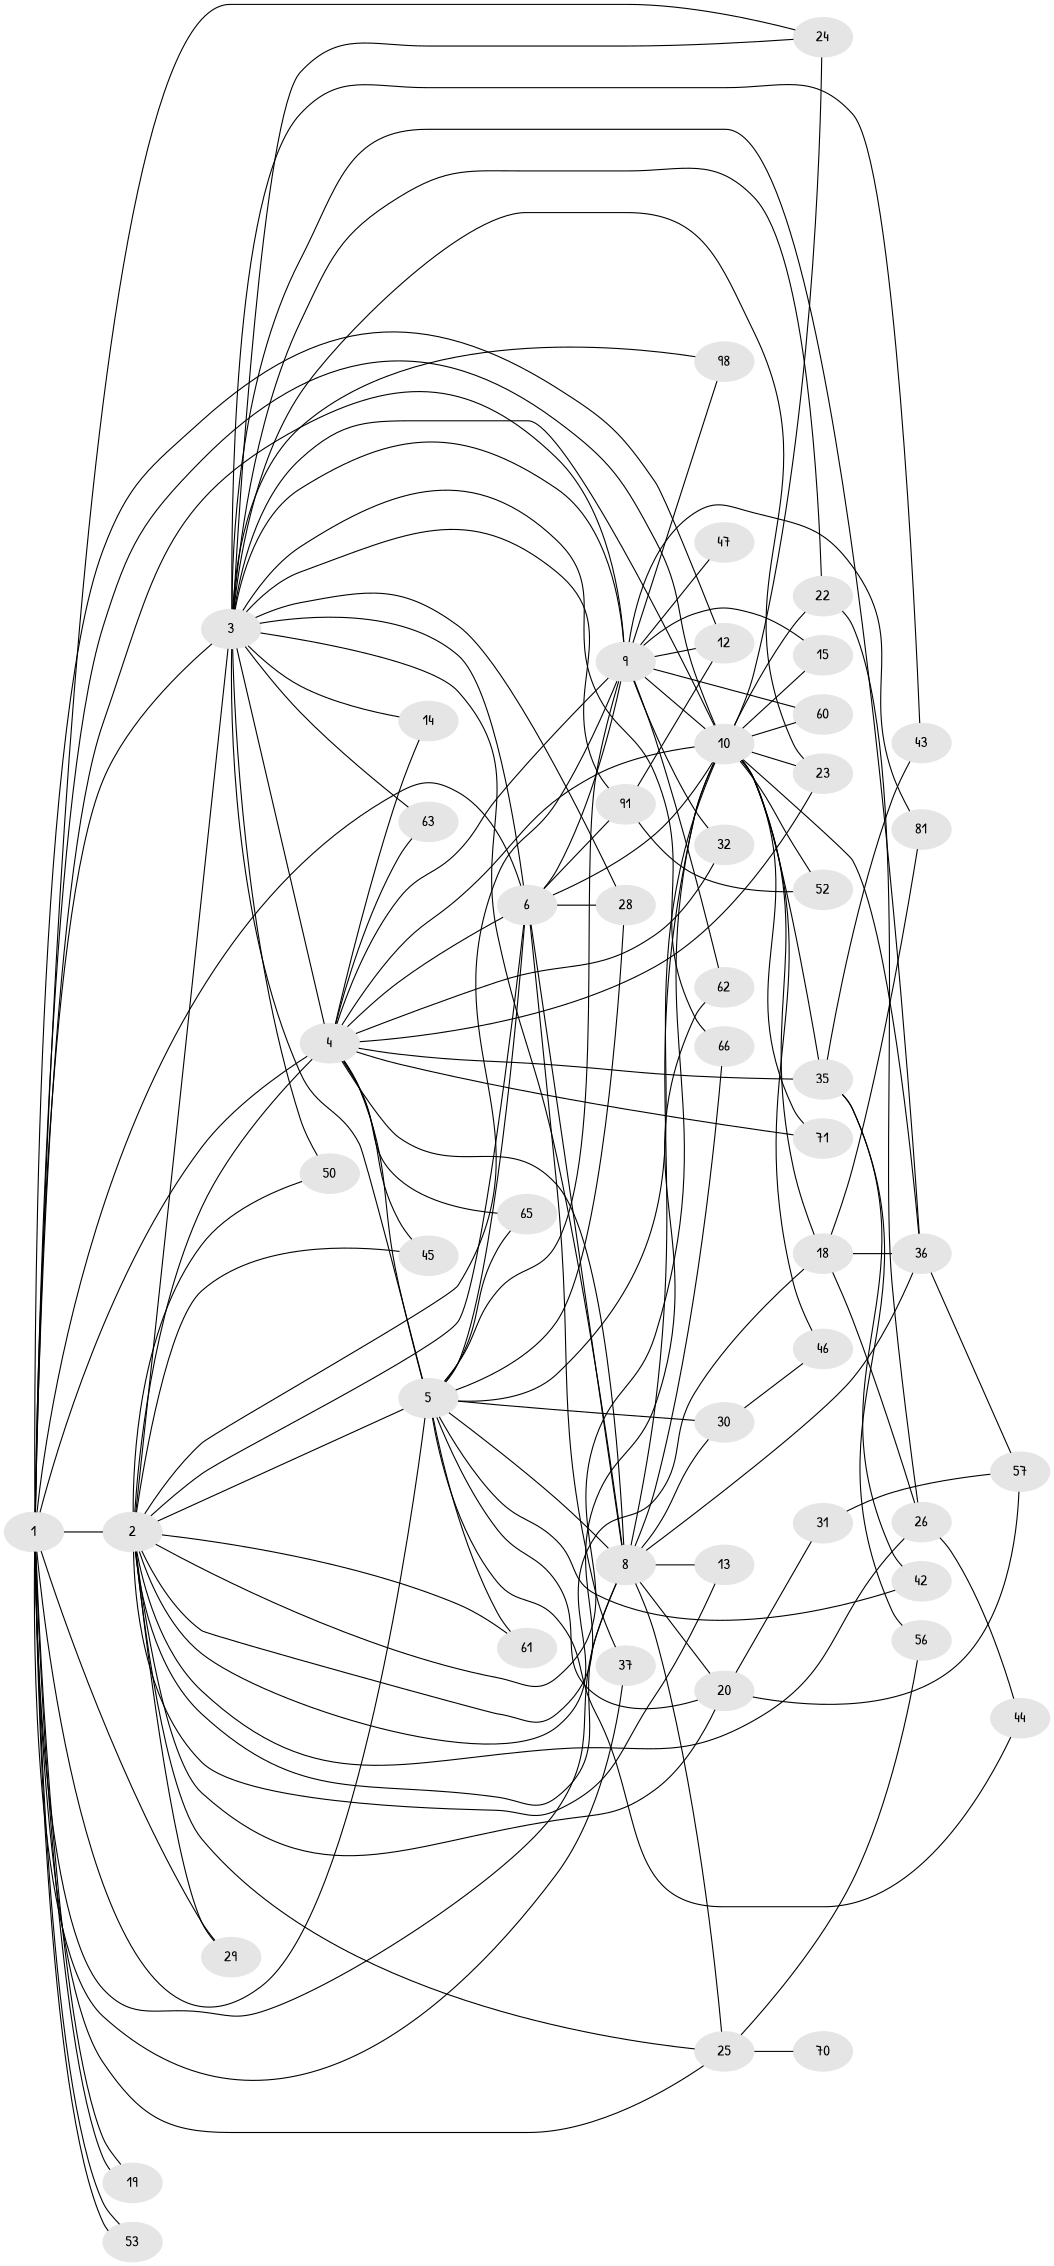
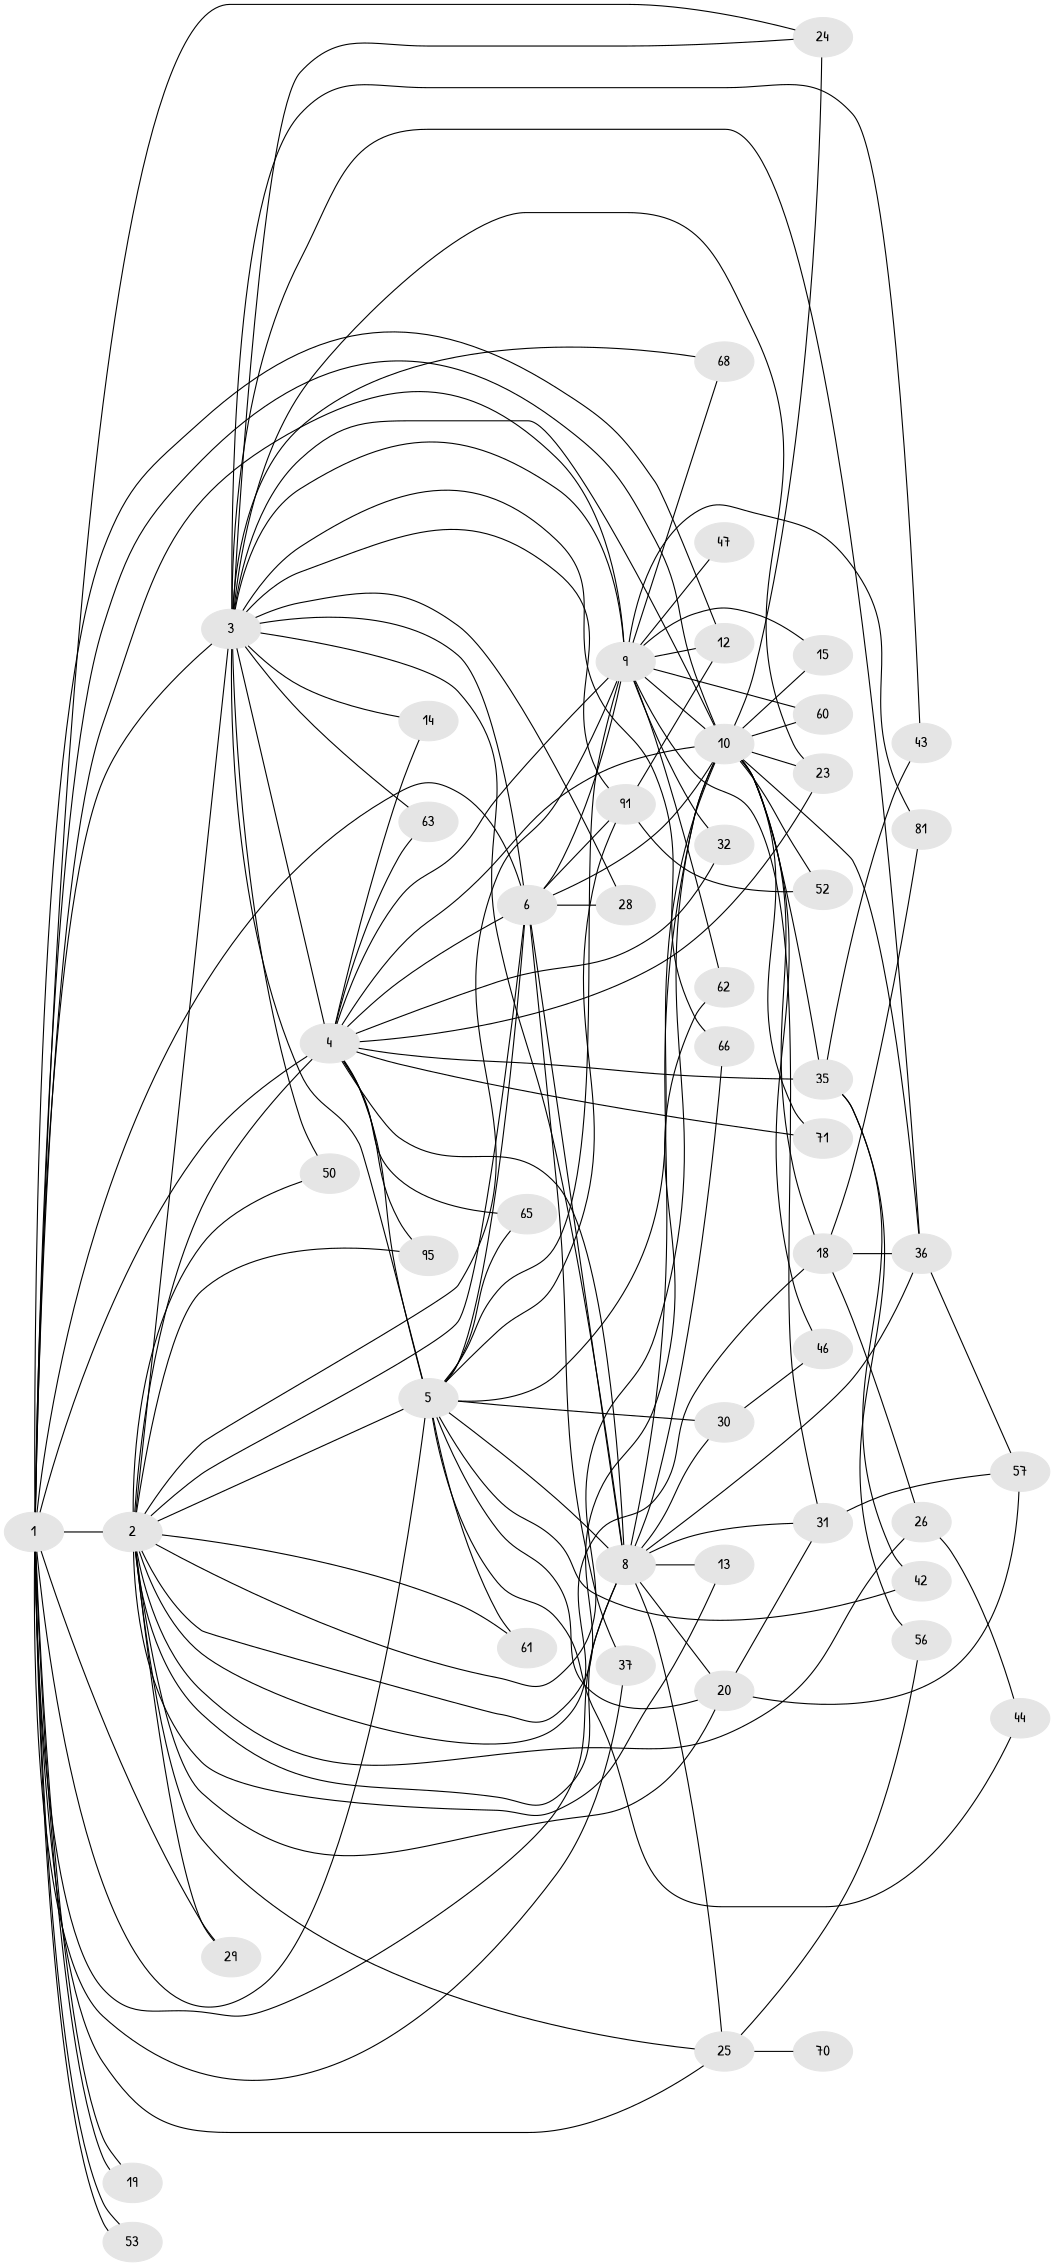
(724, 362) -> (724, 362)
(823, 596) -> none
none -> (790, 1066)
(596, 1188) -> (594, 1128)
(428, 1256) -> (428, 1256)
none -> (720, 1530)
